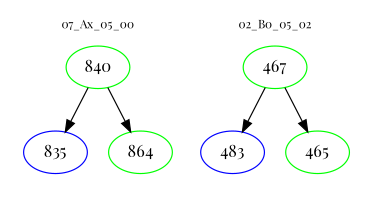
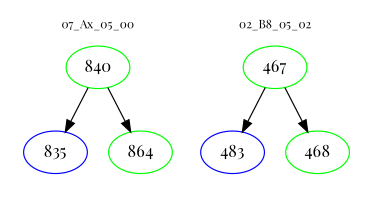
(275, 25) -> (275, 25)
(318, 152) -> (318, 152)
